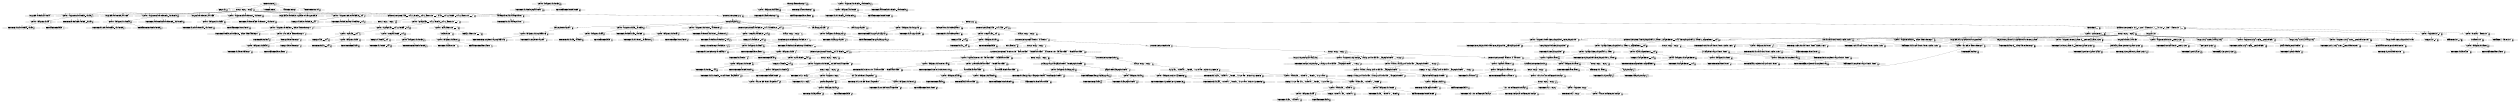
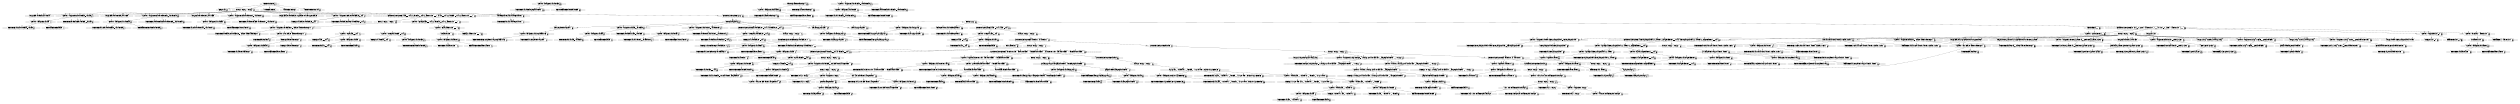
(393, 28) -> none
(381, 46) -> none
